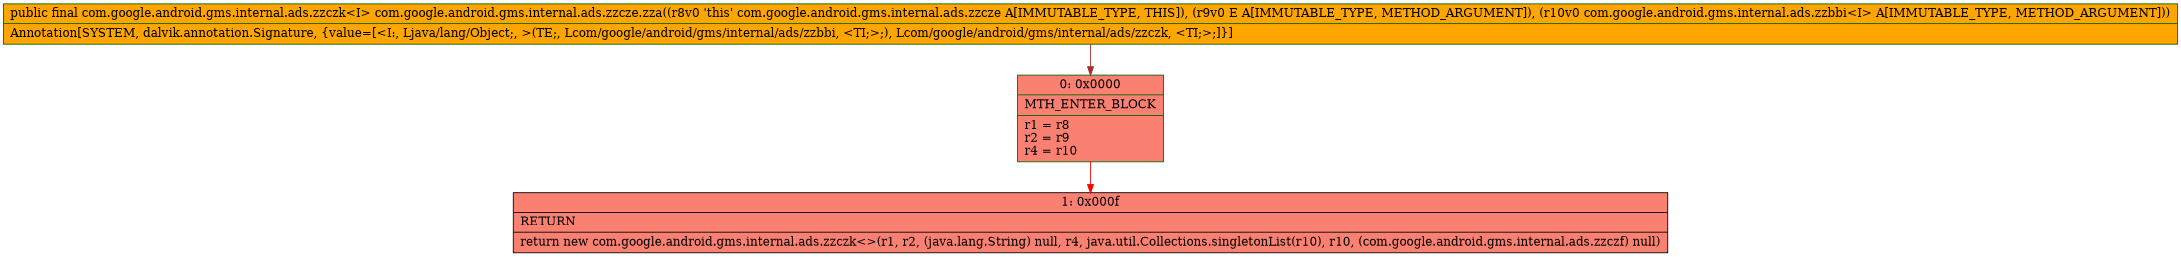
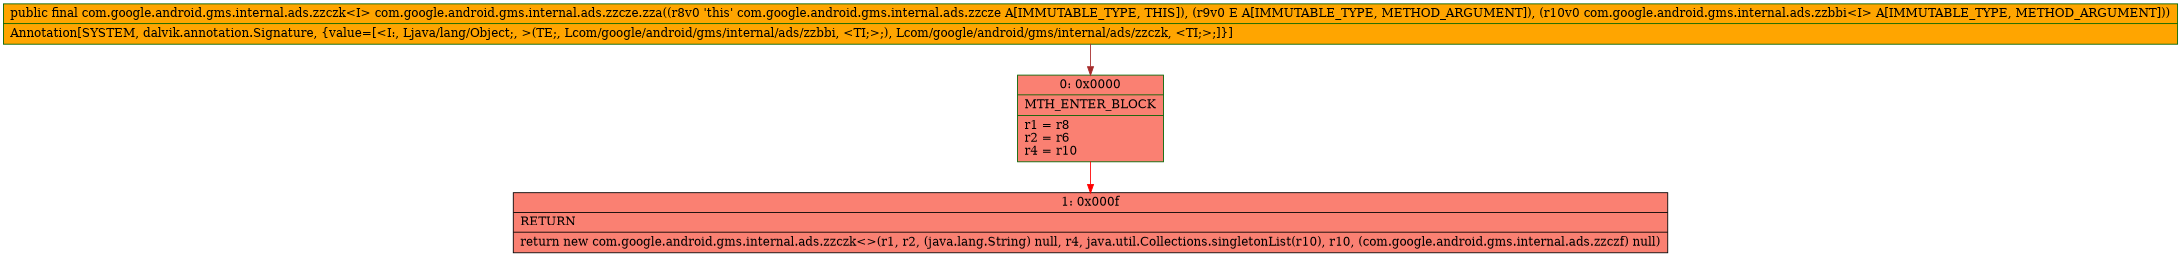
(1047, 138) -> (1047, 138)
